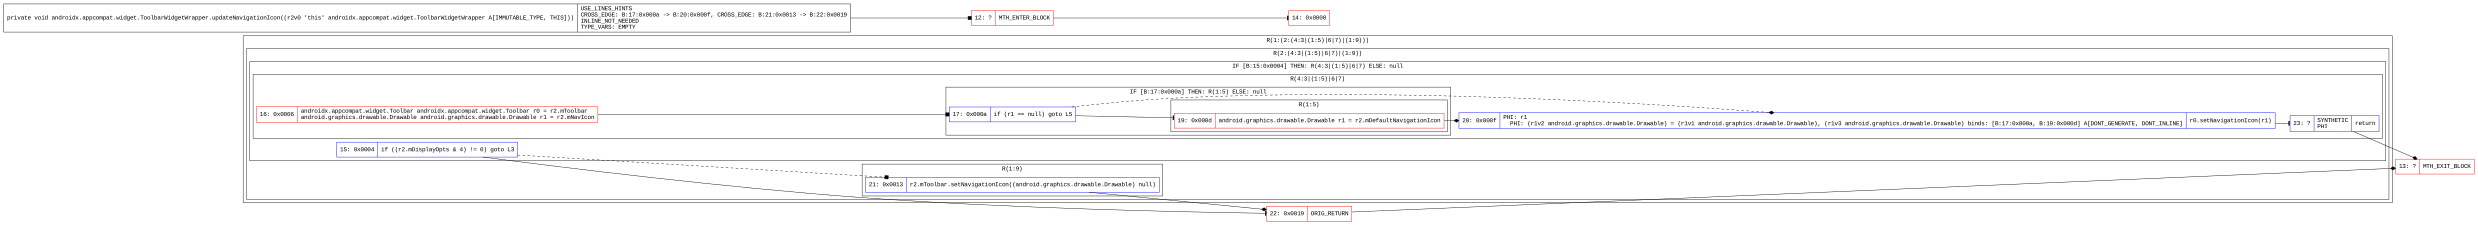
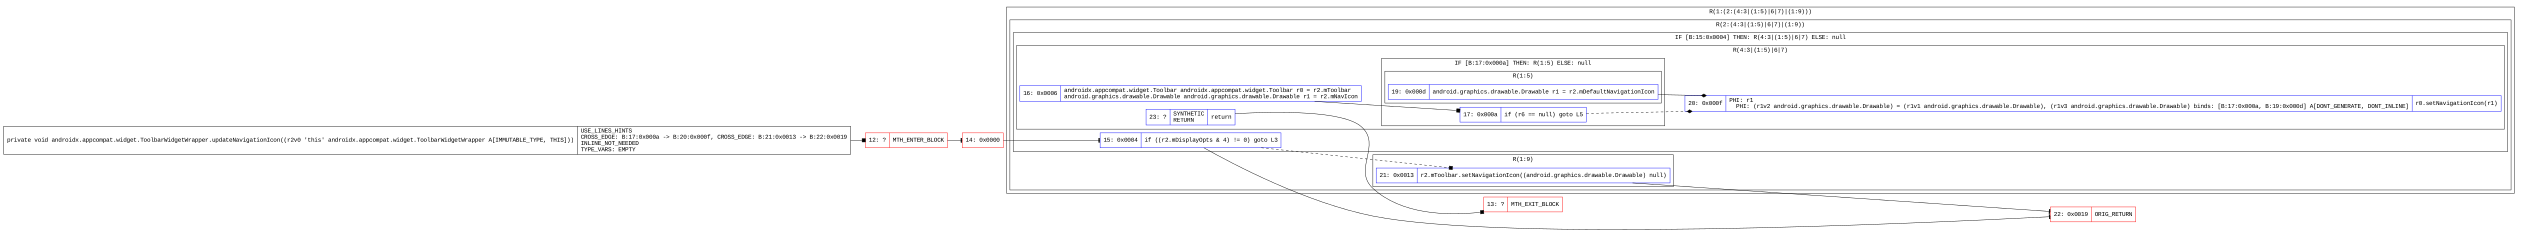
(427, 114) -> (1191, 94)
(1033, 114) -> (1544, 114)
(1124, 117) -> none
(1309, 121) -> (1523, 92)
(2282, 123) -> none
(2323, 126) -> (1184, 120)
none -> (1051, 140)
(2383, 144) -> (1369, 142)
(1871, 190) -> none
(1175, 201) -> (1840, 197)
